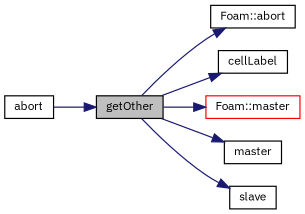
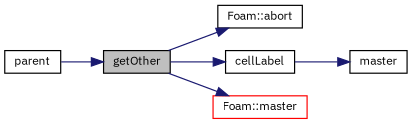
(29, 107) -> (33, 62)
(187, 128) -> (316, 62)
(253, 198) -> none
